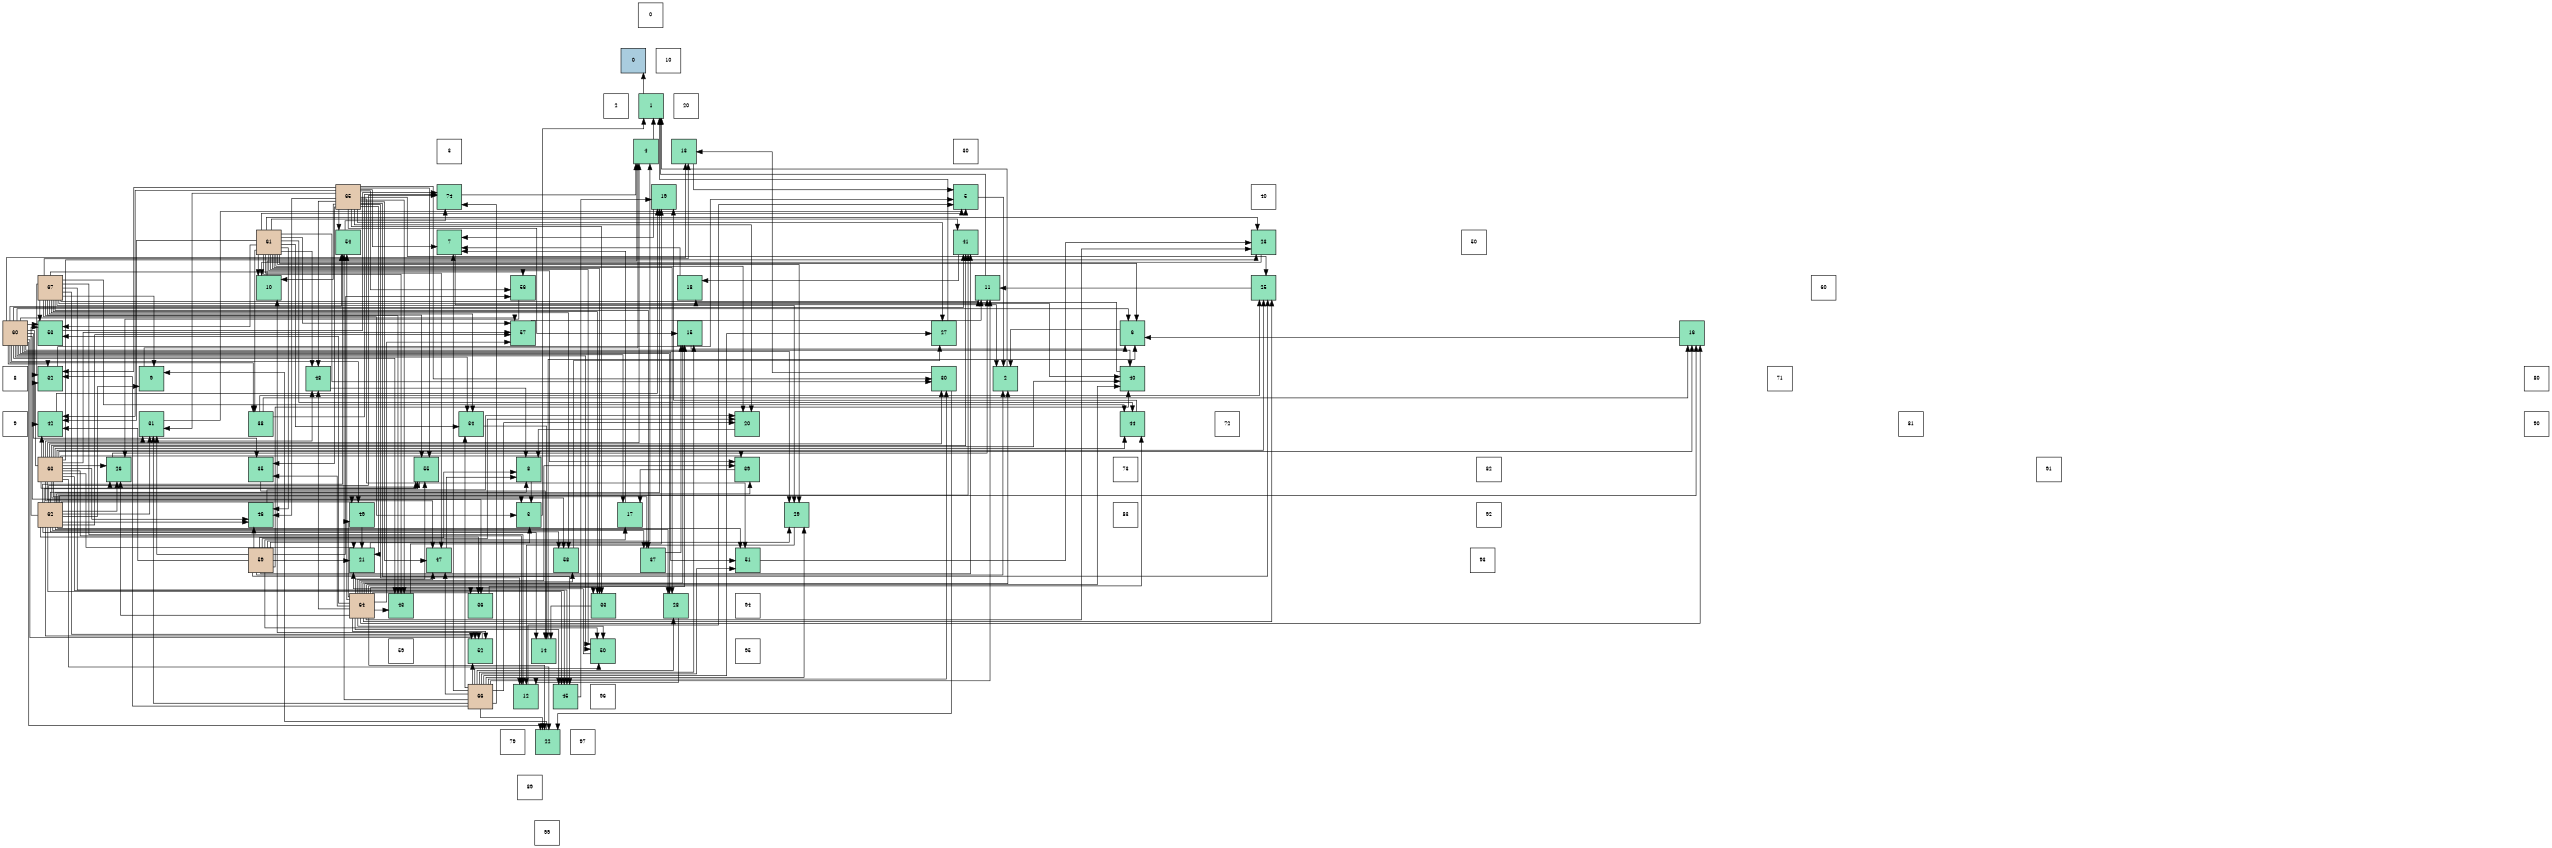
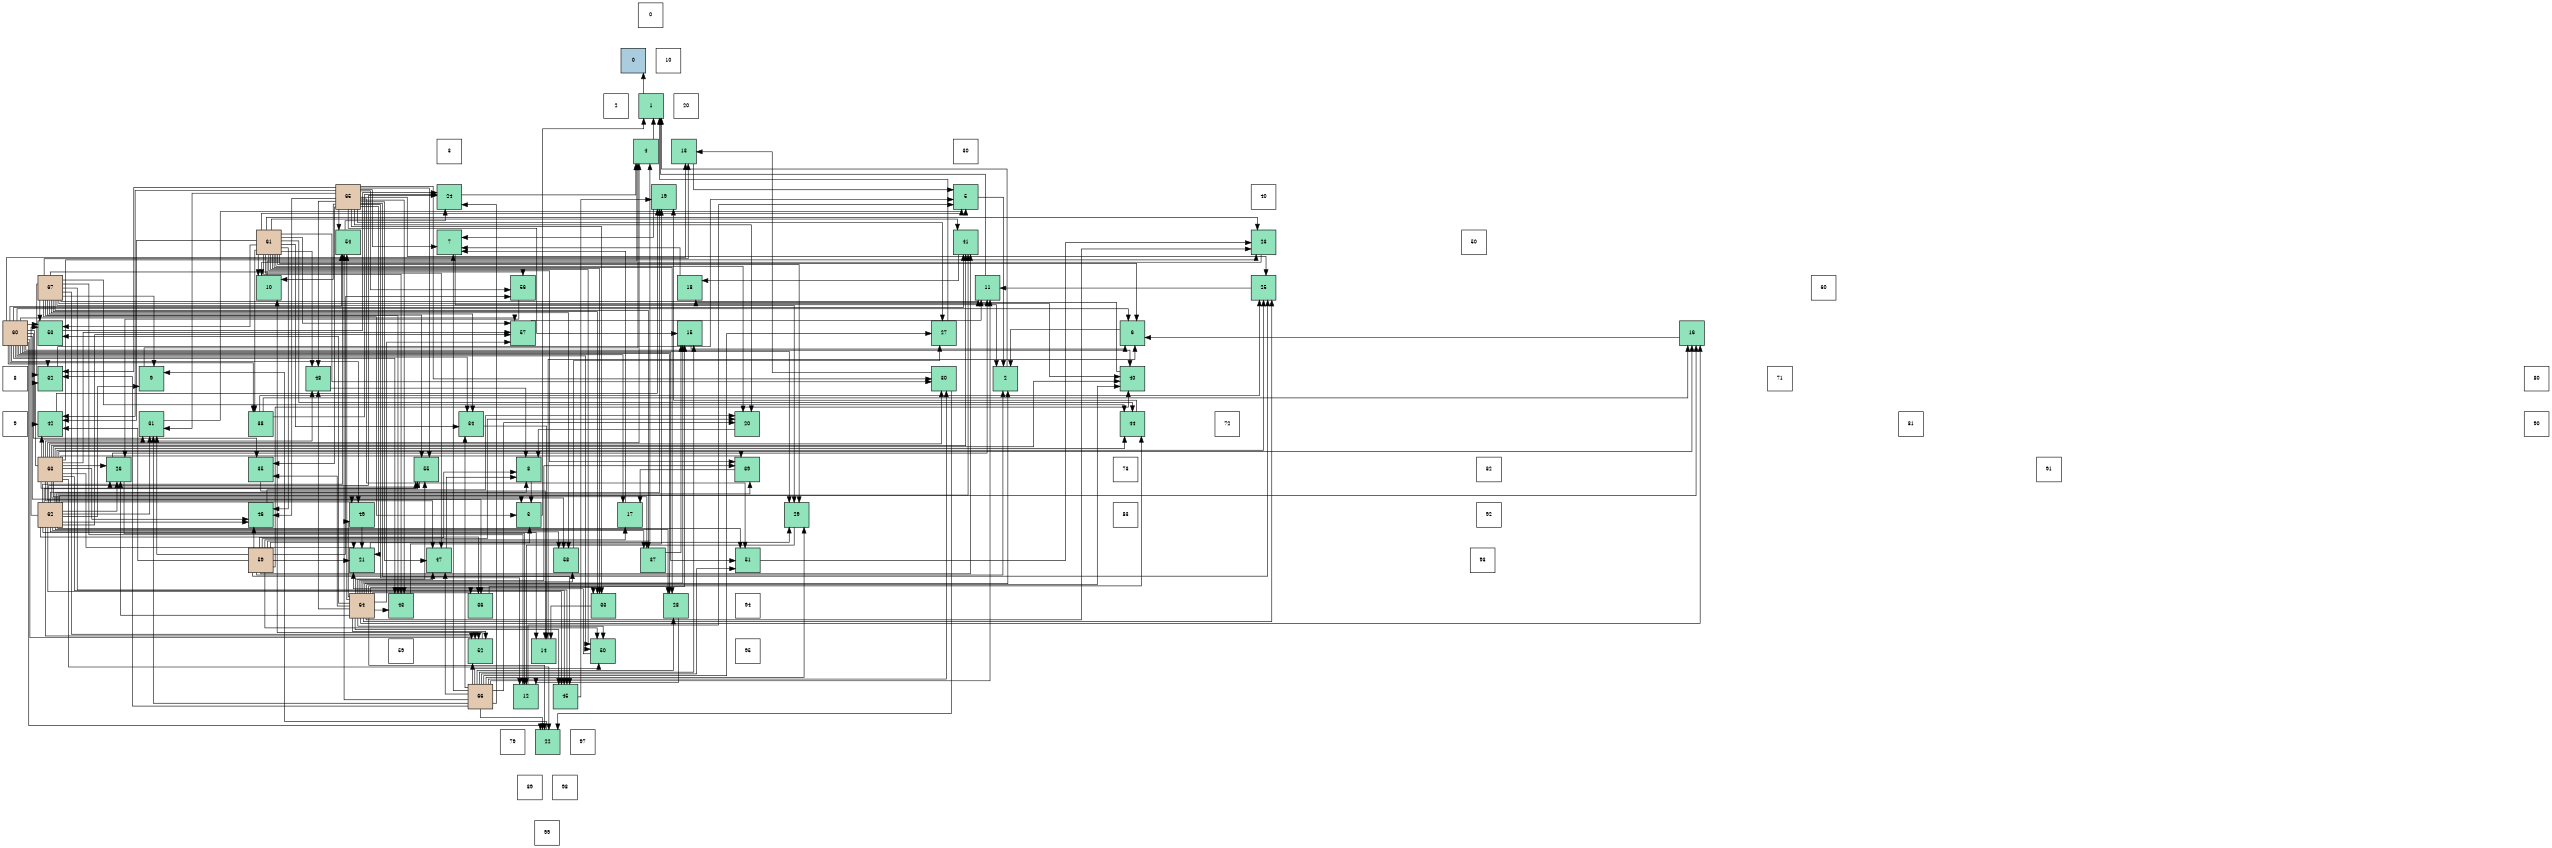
(449, 197) -> (449, 197)
(331, 536) -> (371, 534)
(603, 697) -> none
none -> (565, 787)
